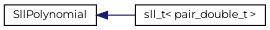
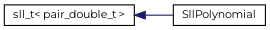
(121, 15) -> (159, 15)
